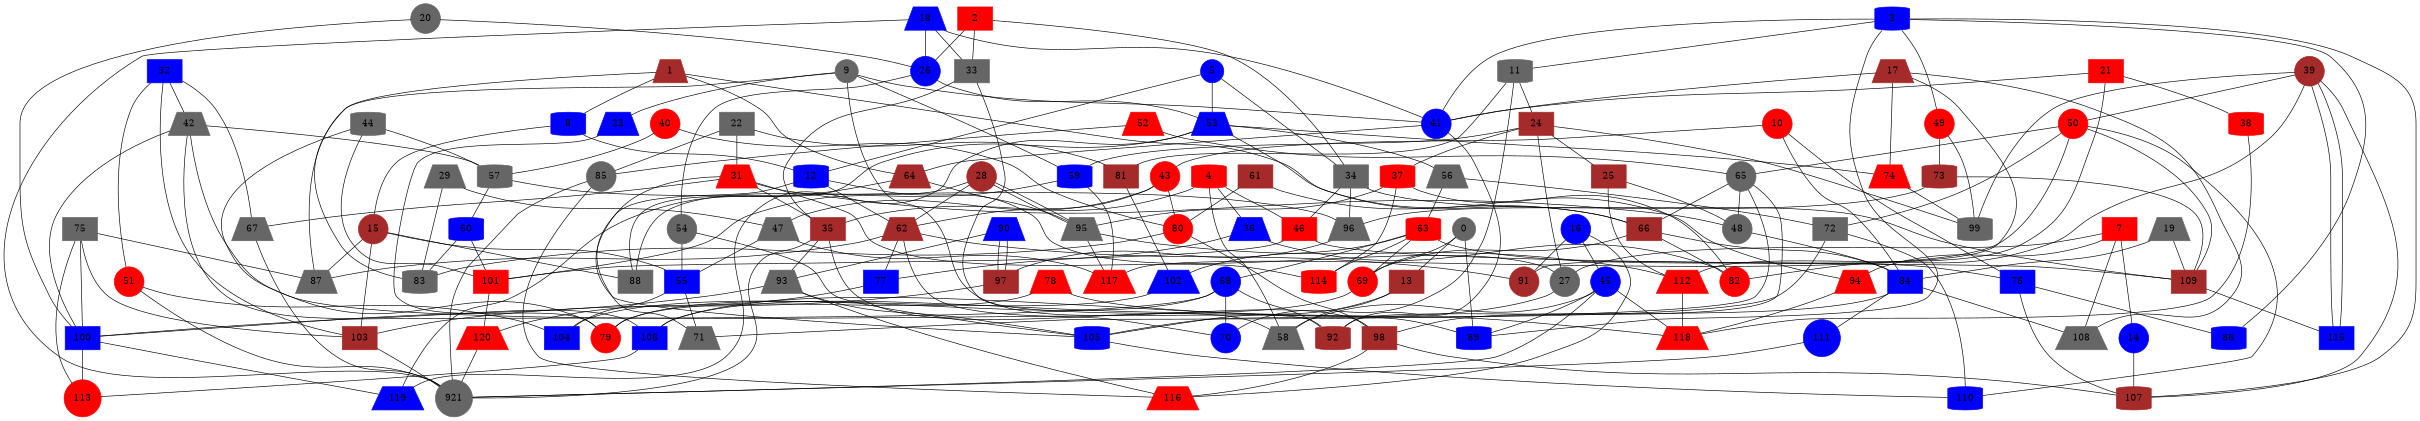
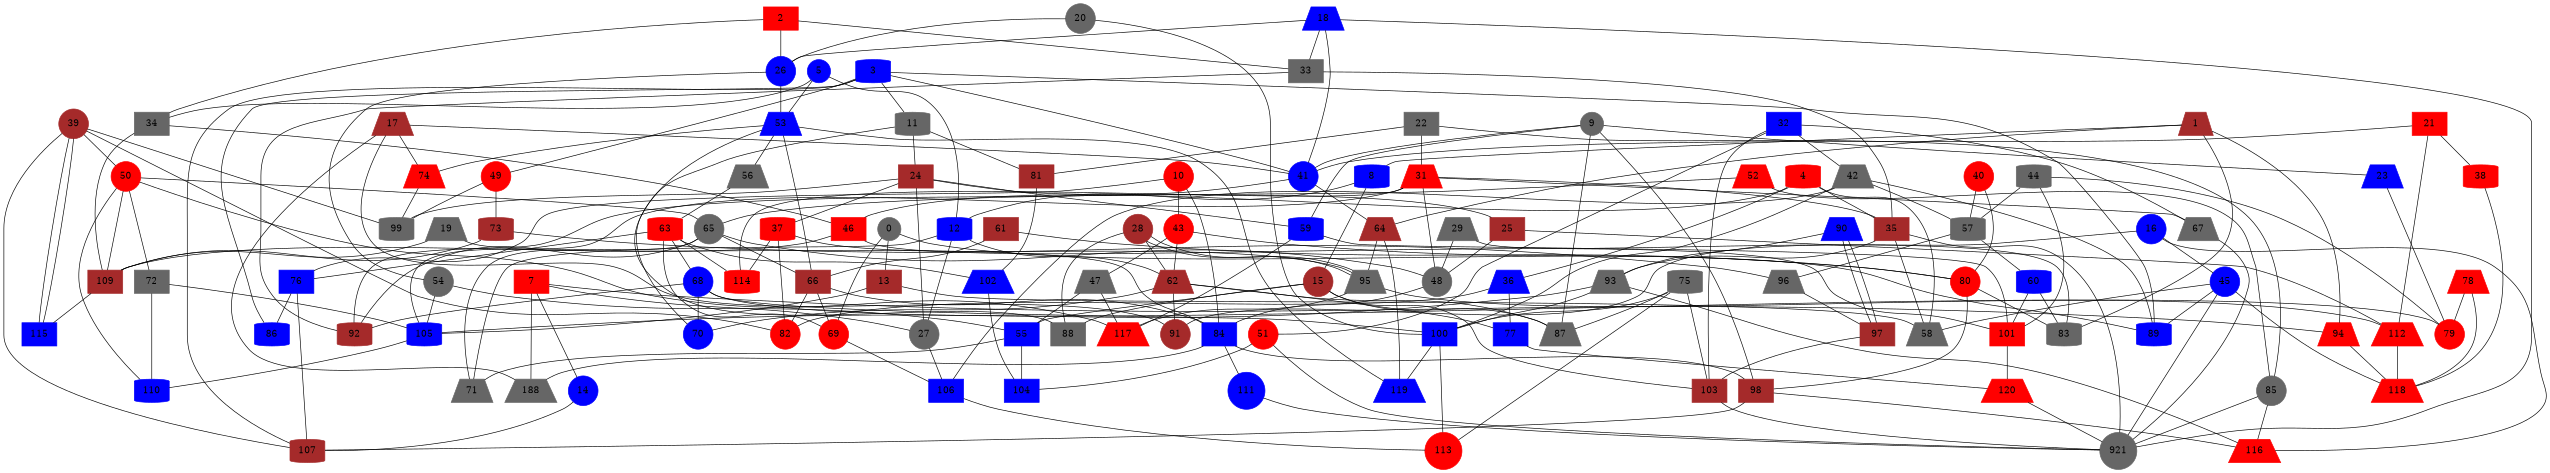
(1639, 198) -> none
(613, 209) -> (1445, 261)
(1350, 209) -> none
(80, 229) -> (1685, 282)
(2081, 338) -> (531, 391)
